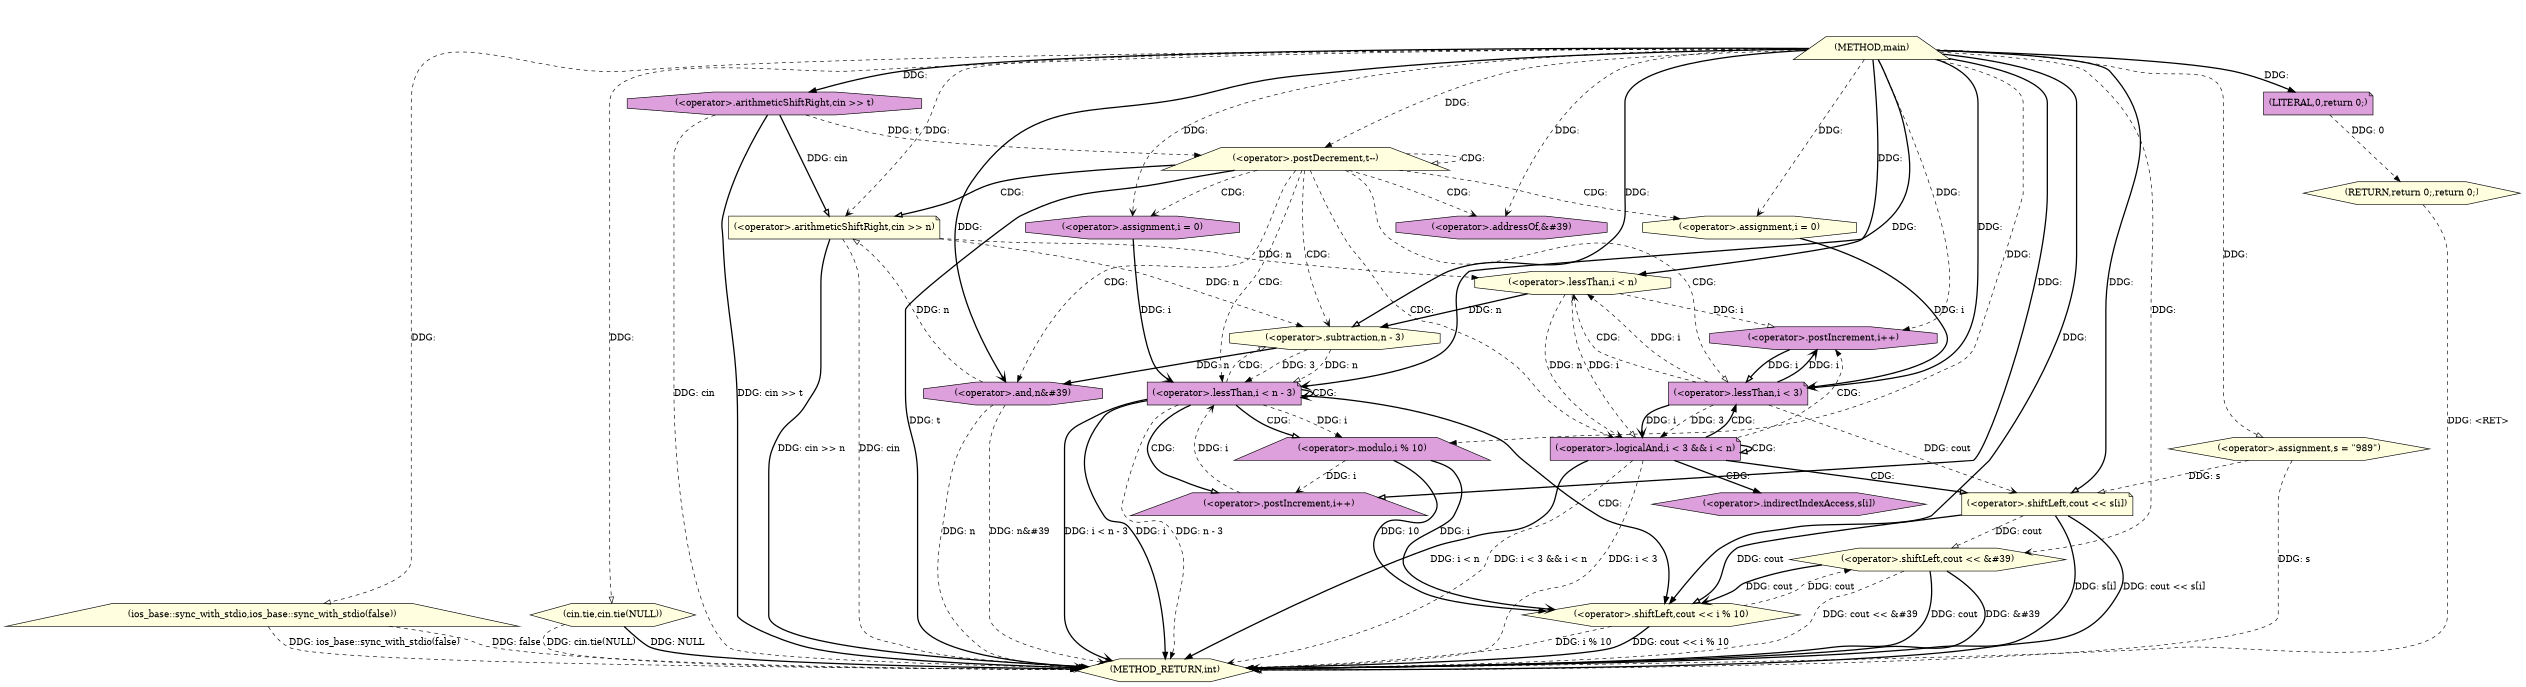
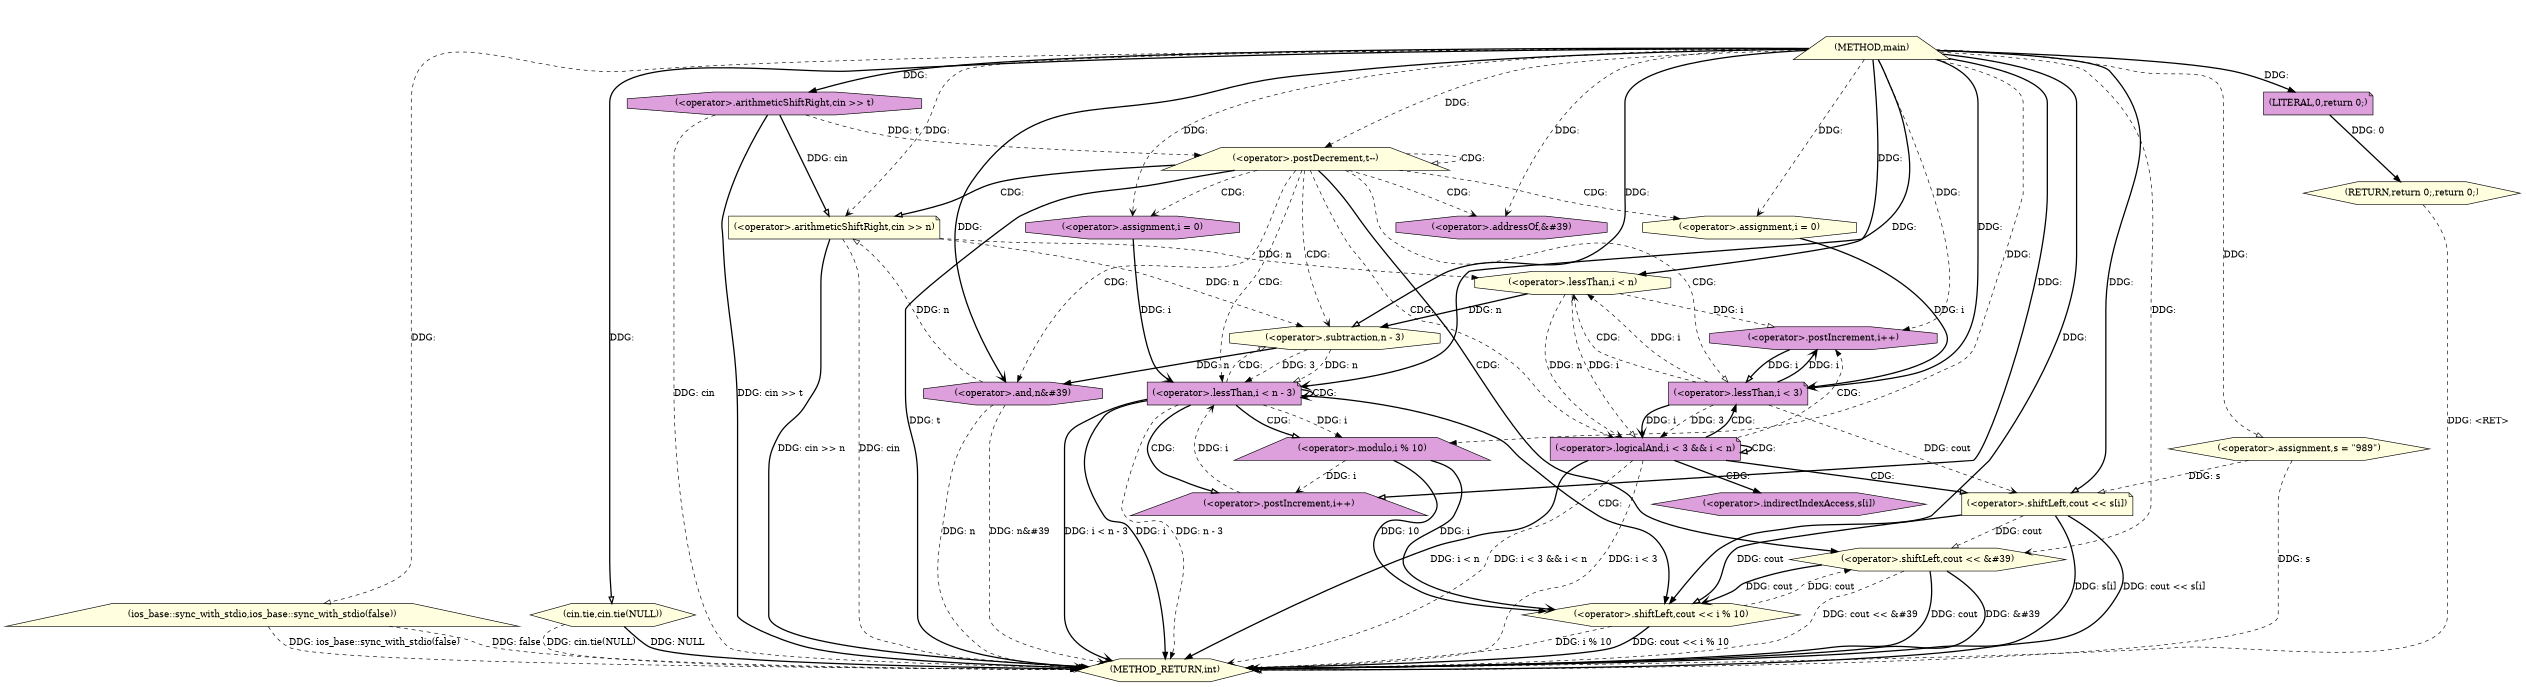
(870, 70) -> (870, 70)
(2363, 146) -> (2363, 146)
none -> (1513, 426)
